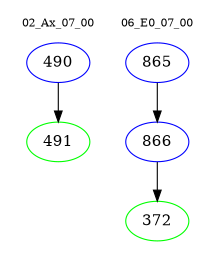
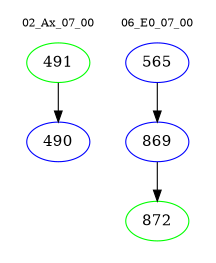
(157, 63) -> (157, 63)
(58, 97) -> (58, 97)
(157, 142) -> (157, 142)
(157, 221) -> (157, 221)
